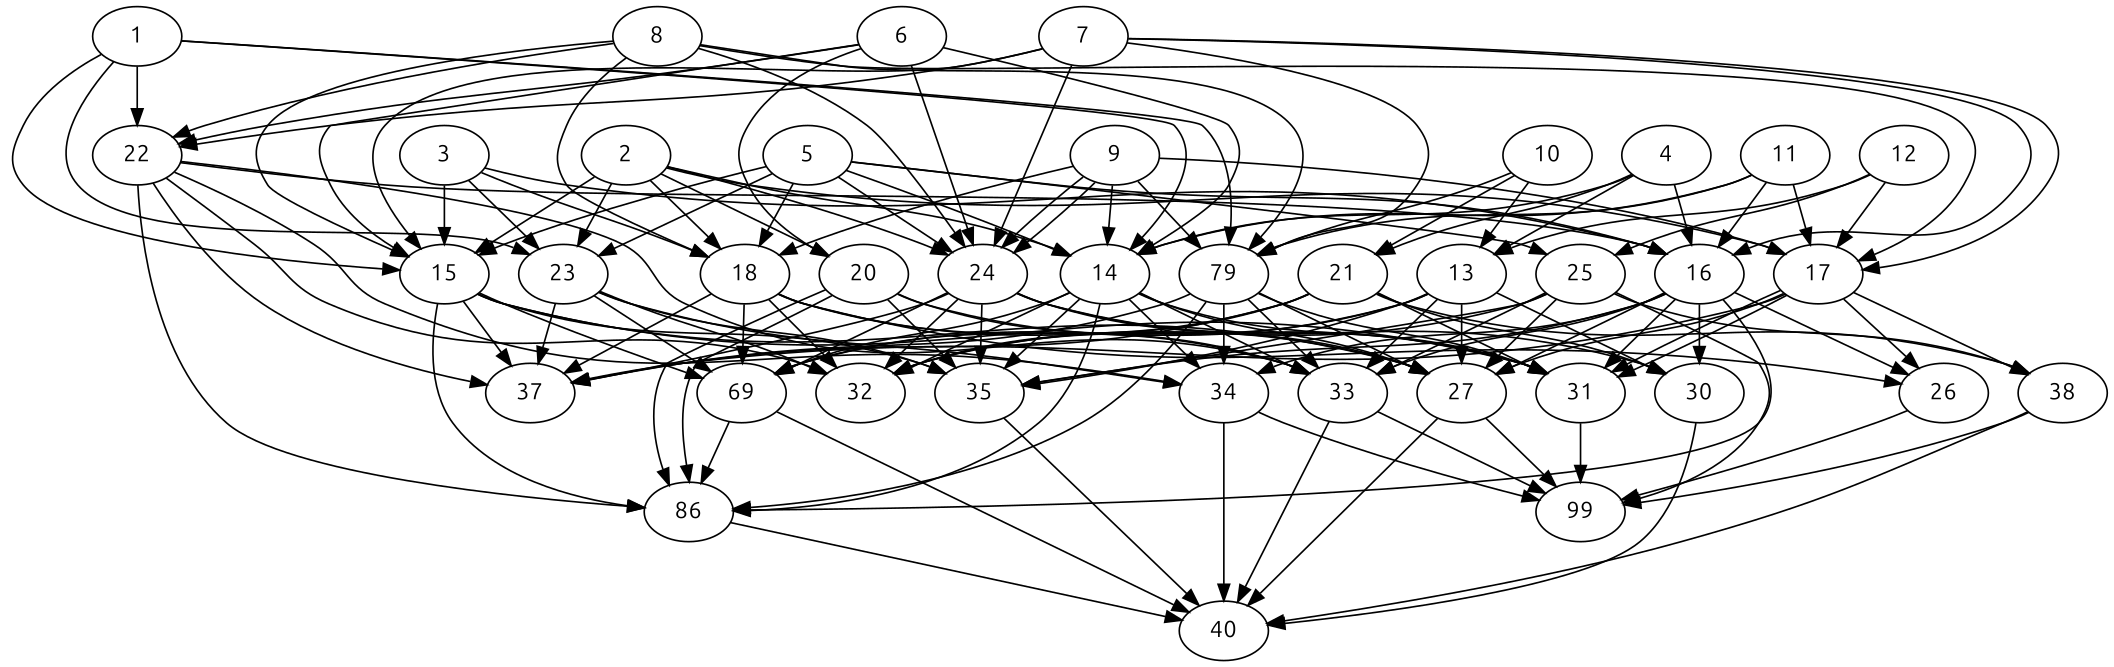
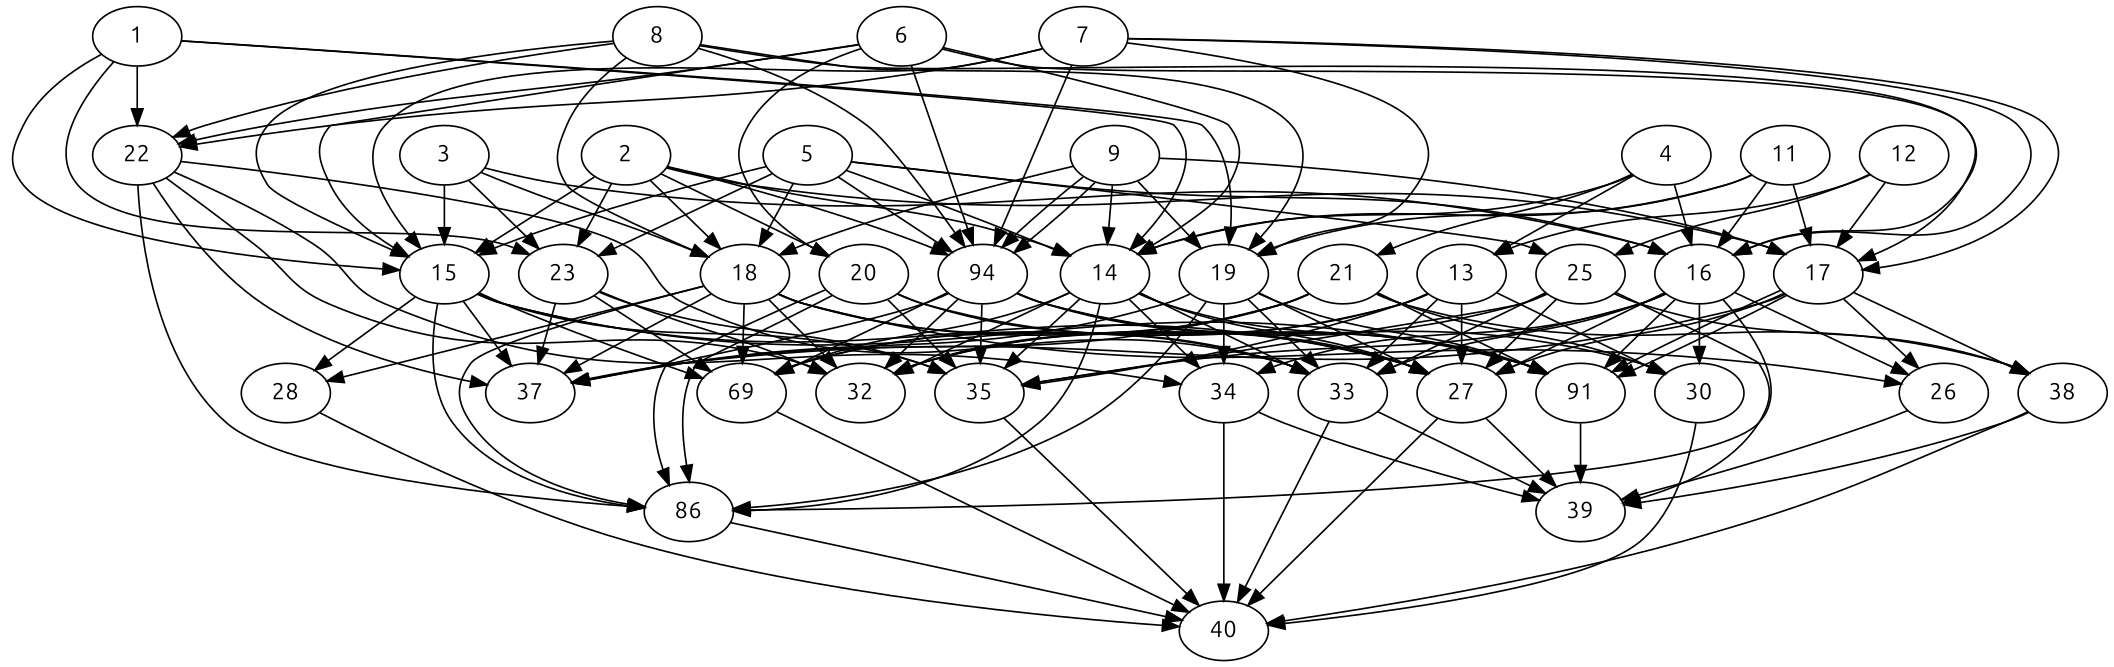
(1548, 155) -> none
(917, 197) -> (1604, 76)
(983, 274) -> (983, 274)
(1224, 274) -> (1224, 274)
(880, 346) -> none
none -> (286, 393)
(1581, 393) -> (1581, 393)
(719, 445) -> (471, 363)
(1581, 512) -> (1581, 512)
